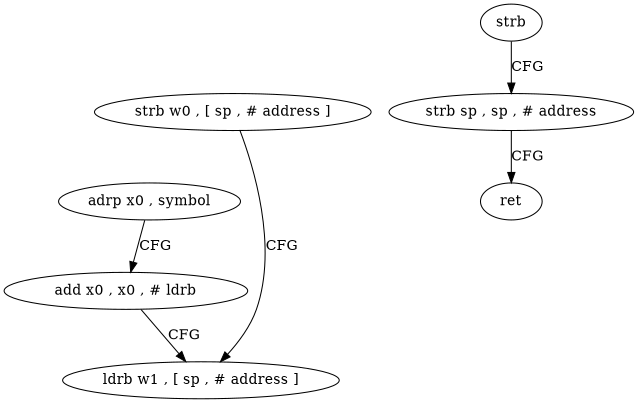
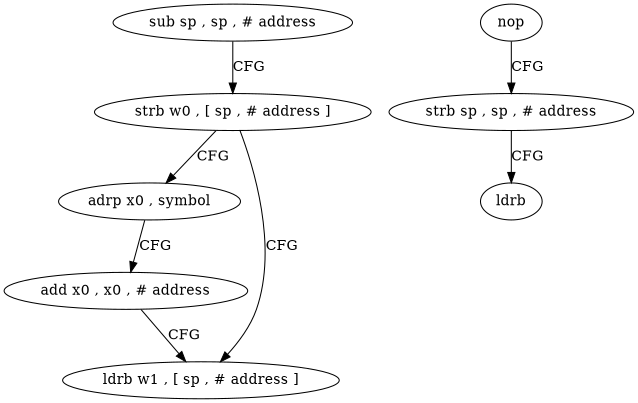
none -> (233, 23)
(511, 23) -> (511, 23)
none -> (195, 153)
(511, 201) -> (511, 201)
(126, 291) -> (126, 291)
